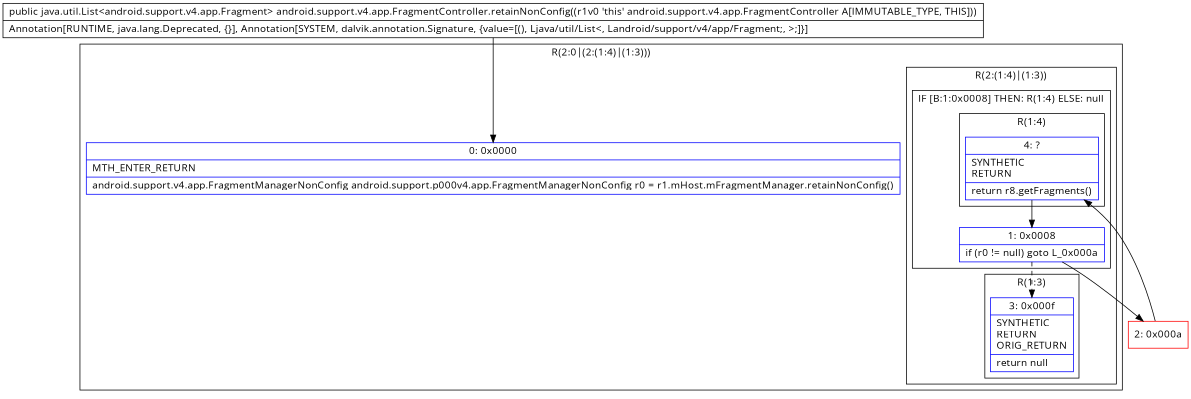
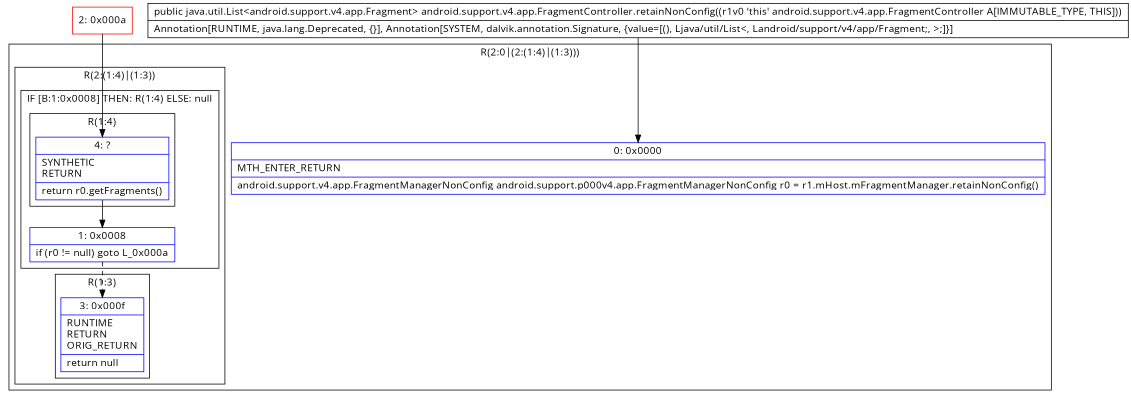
(1032, 191) -> (102, 191)
(1101, 288) -> none
(1023, 323) -> (90, 323)
